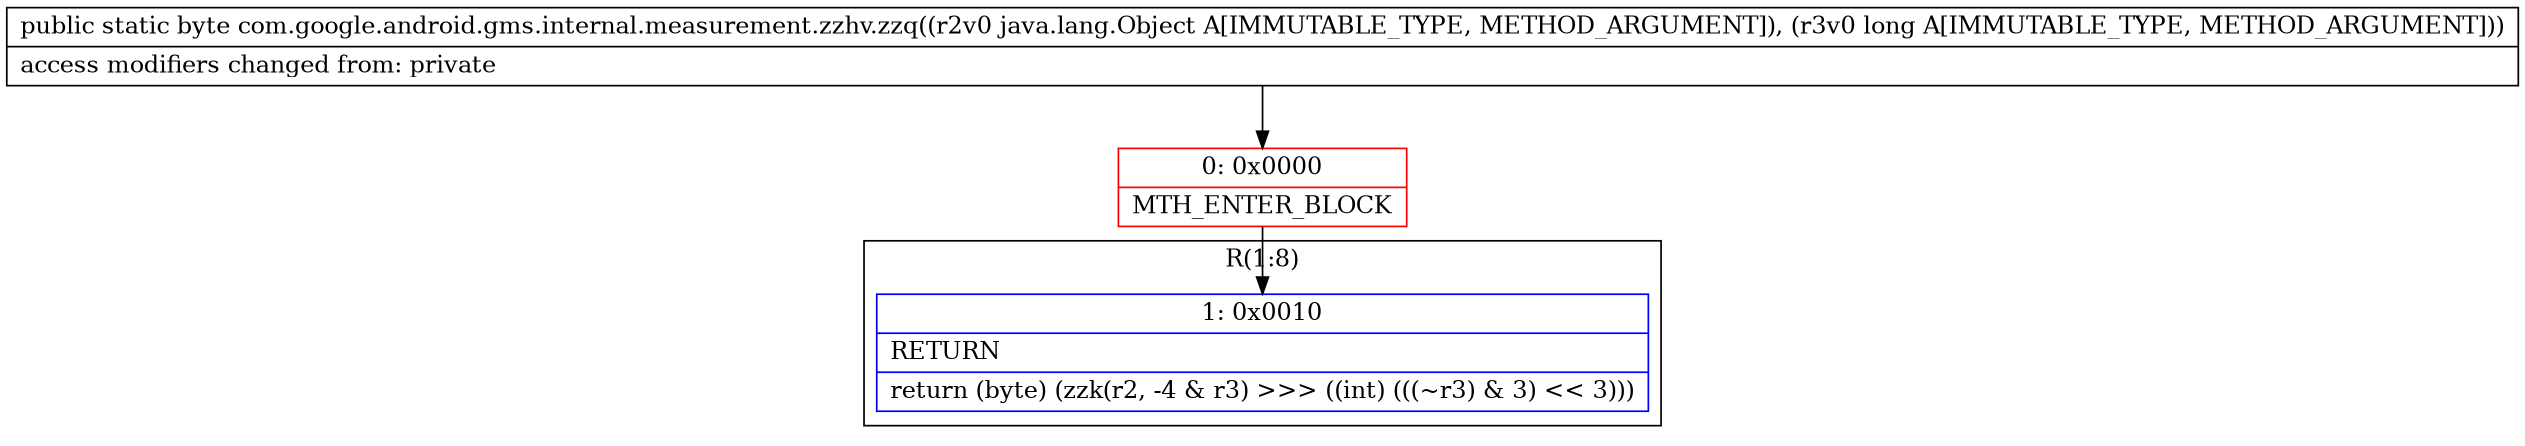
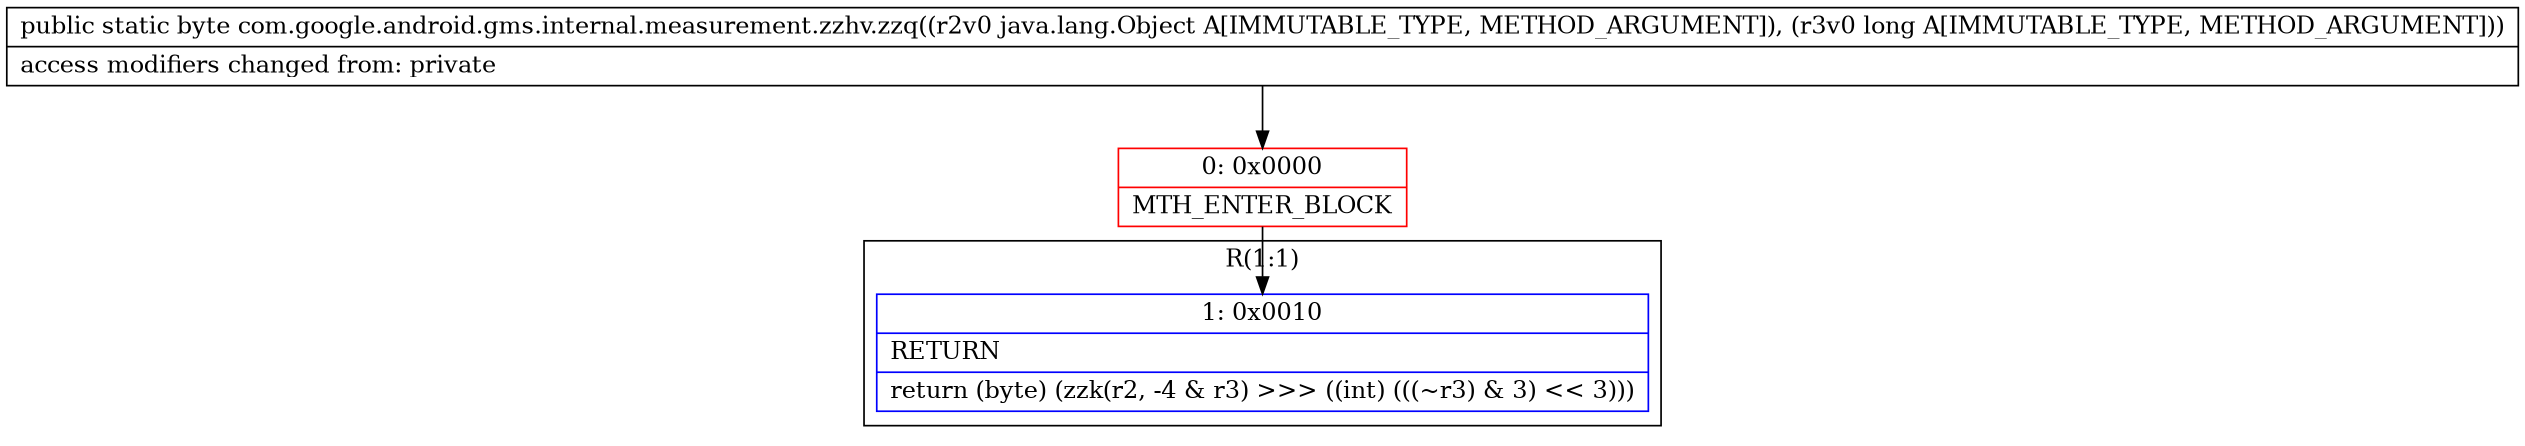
(1263, 260) -> (1263, 260)
